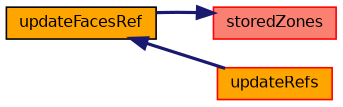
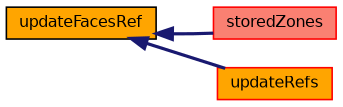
(177, 12) -> (193, 34)
